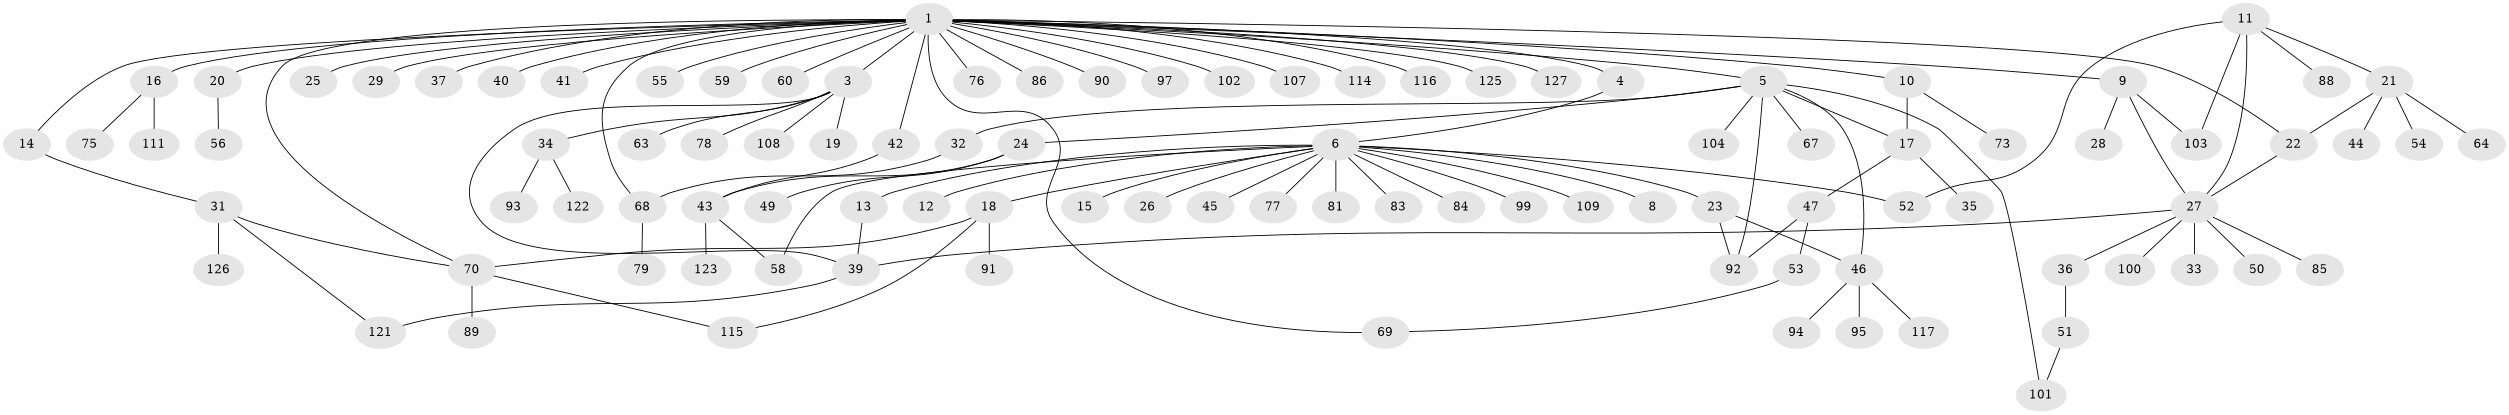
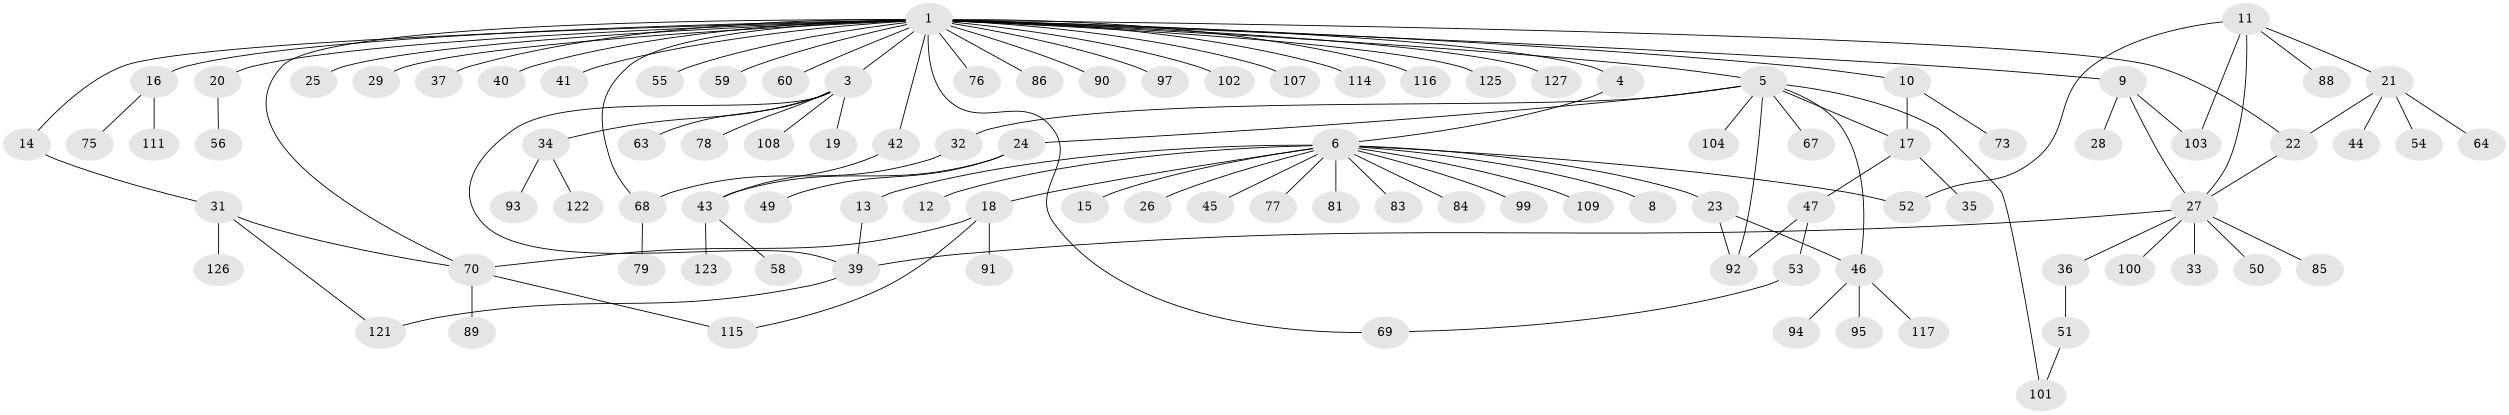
(1031, 163) -> none
